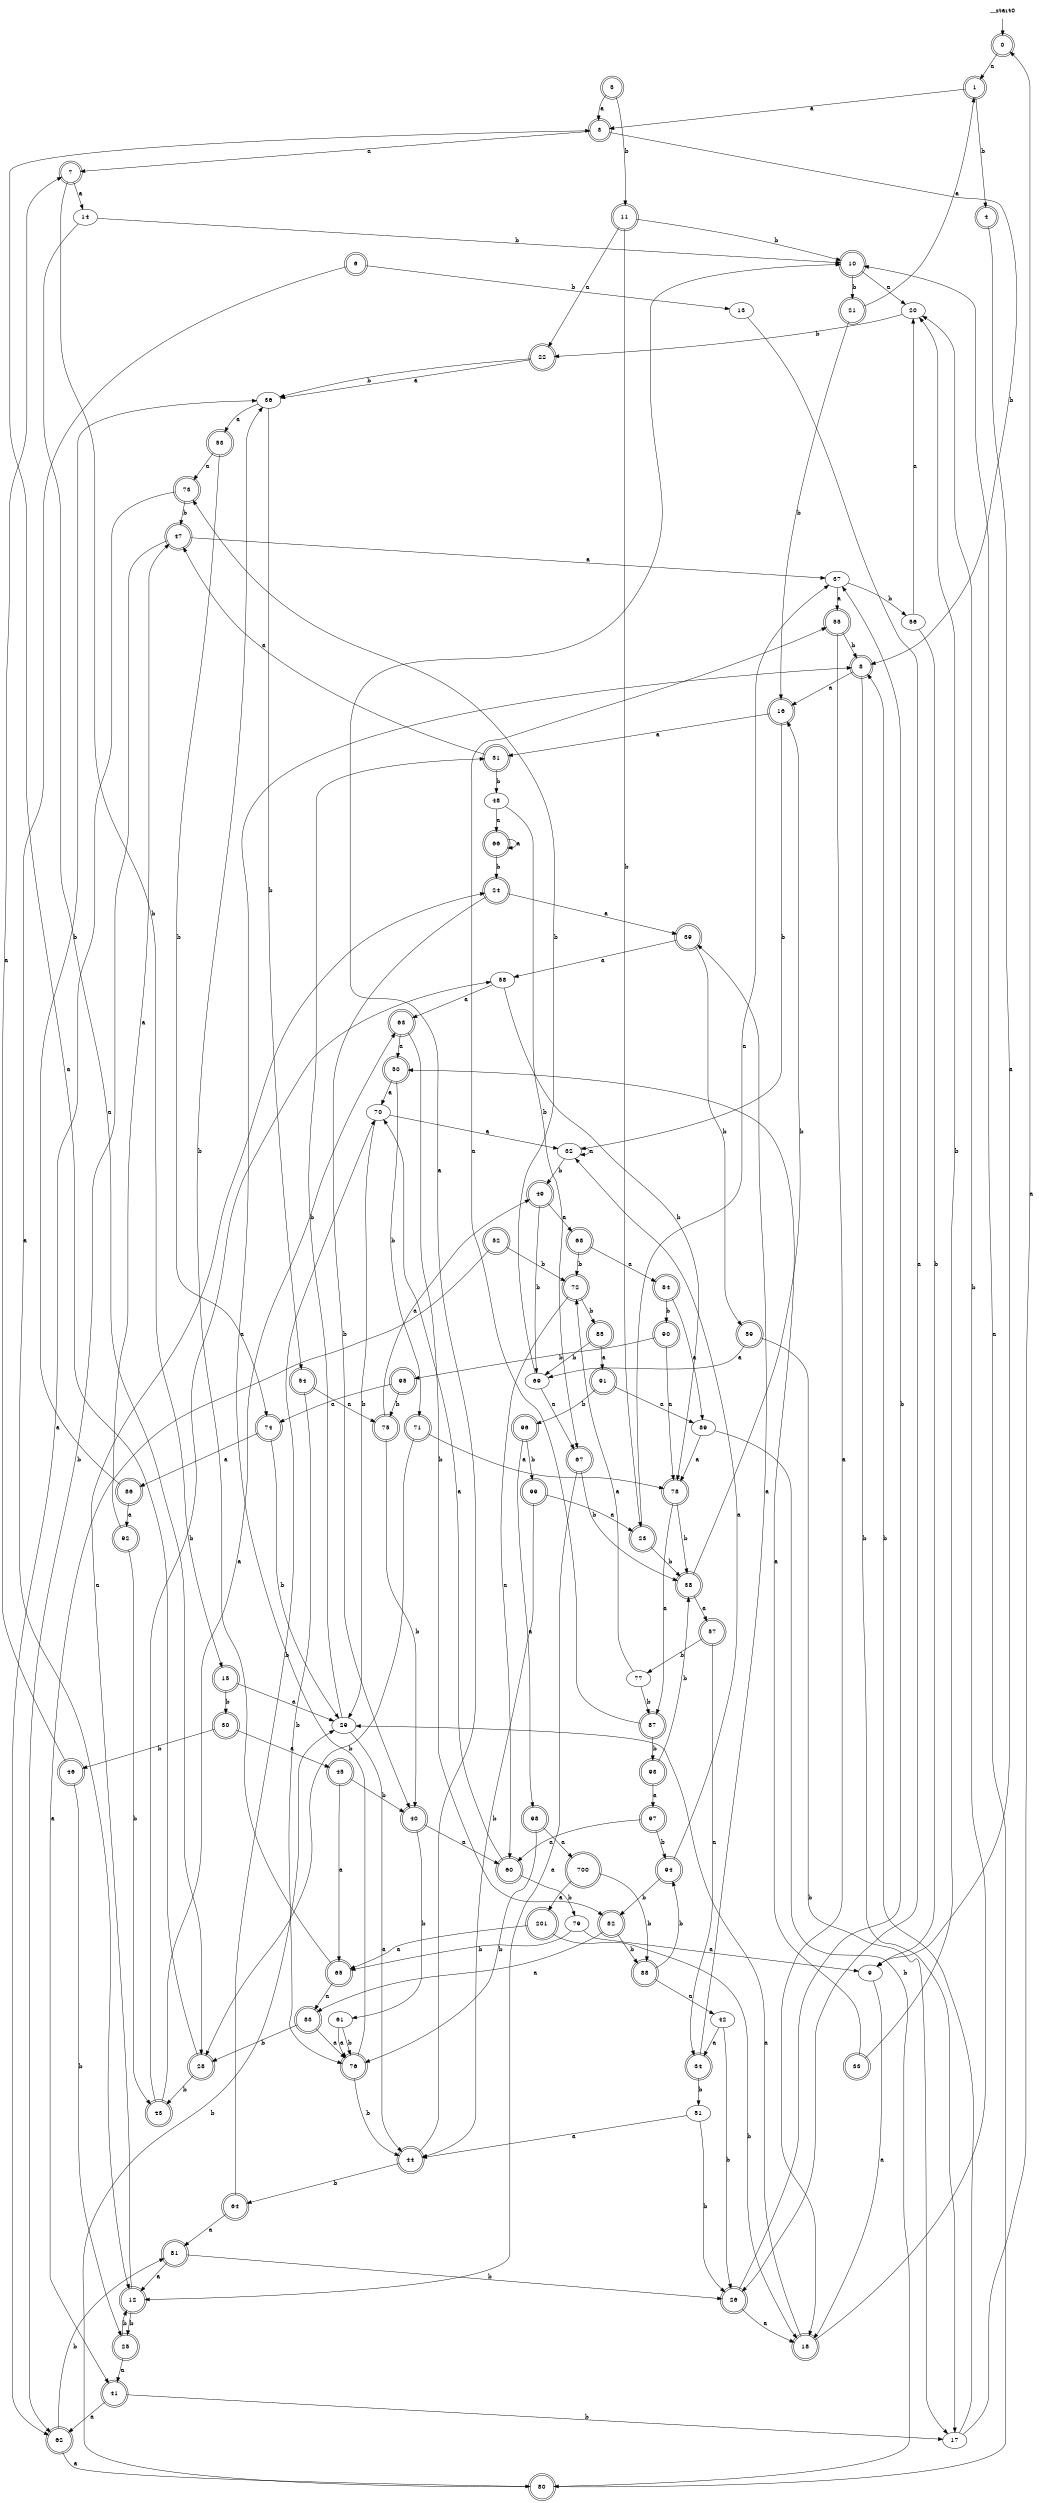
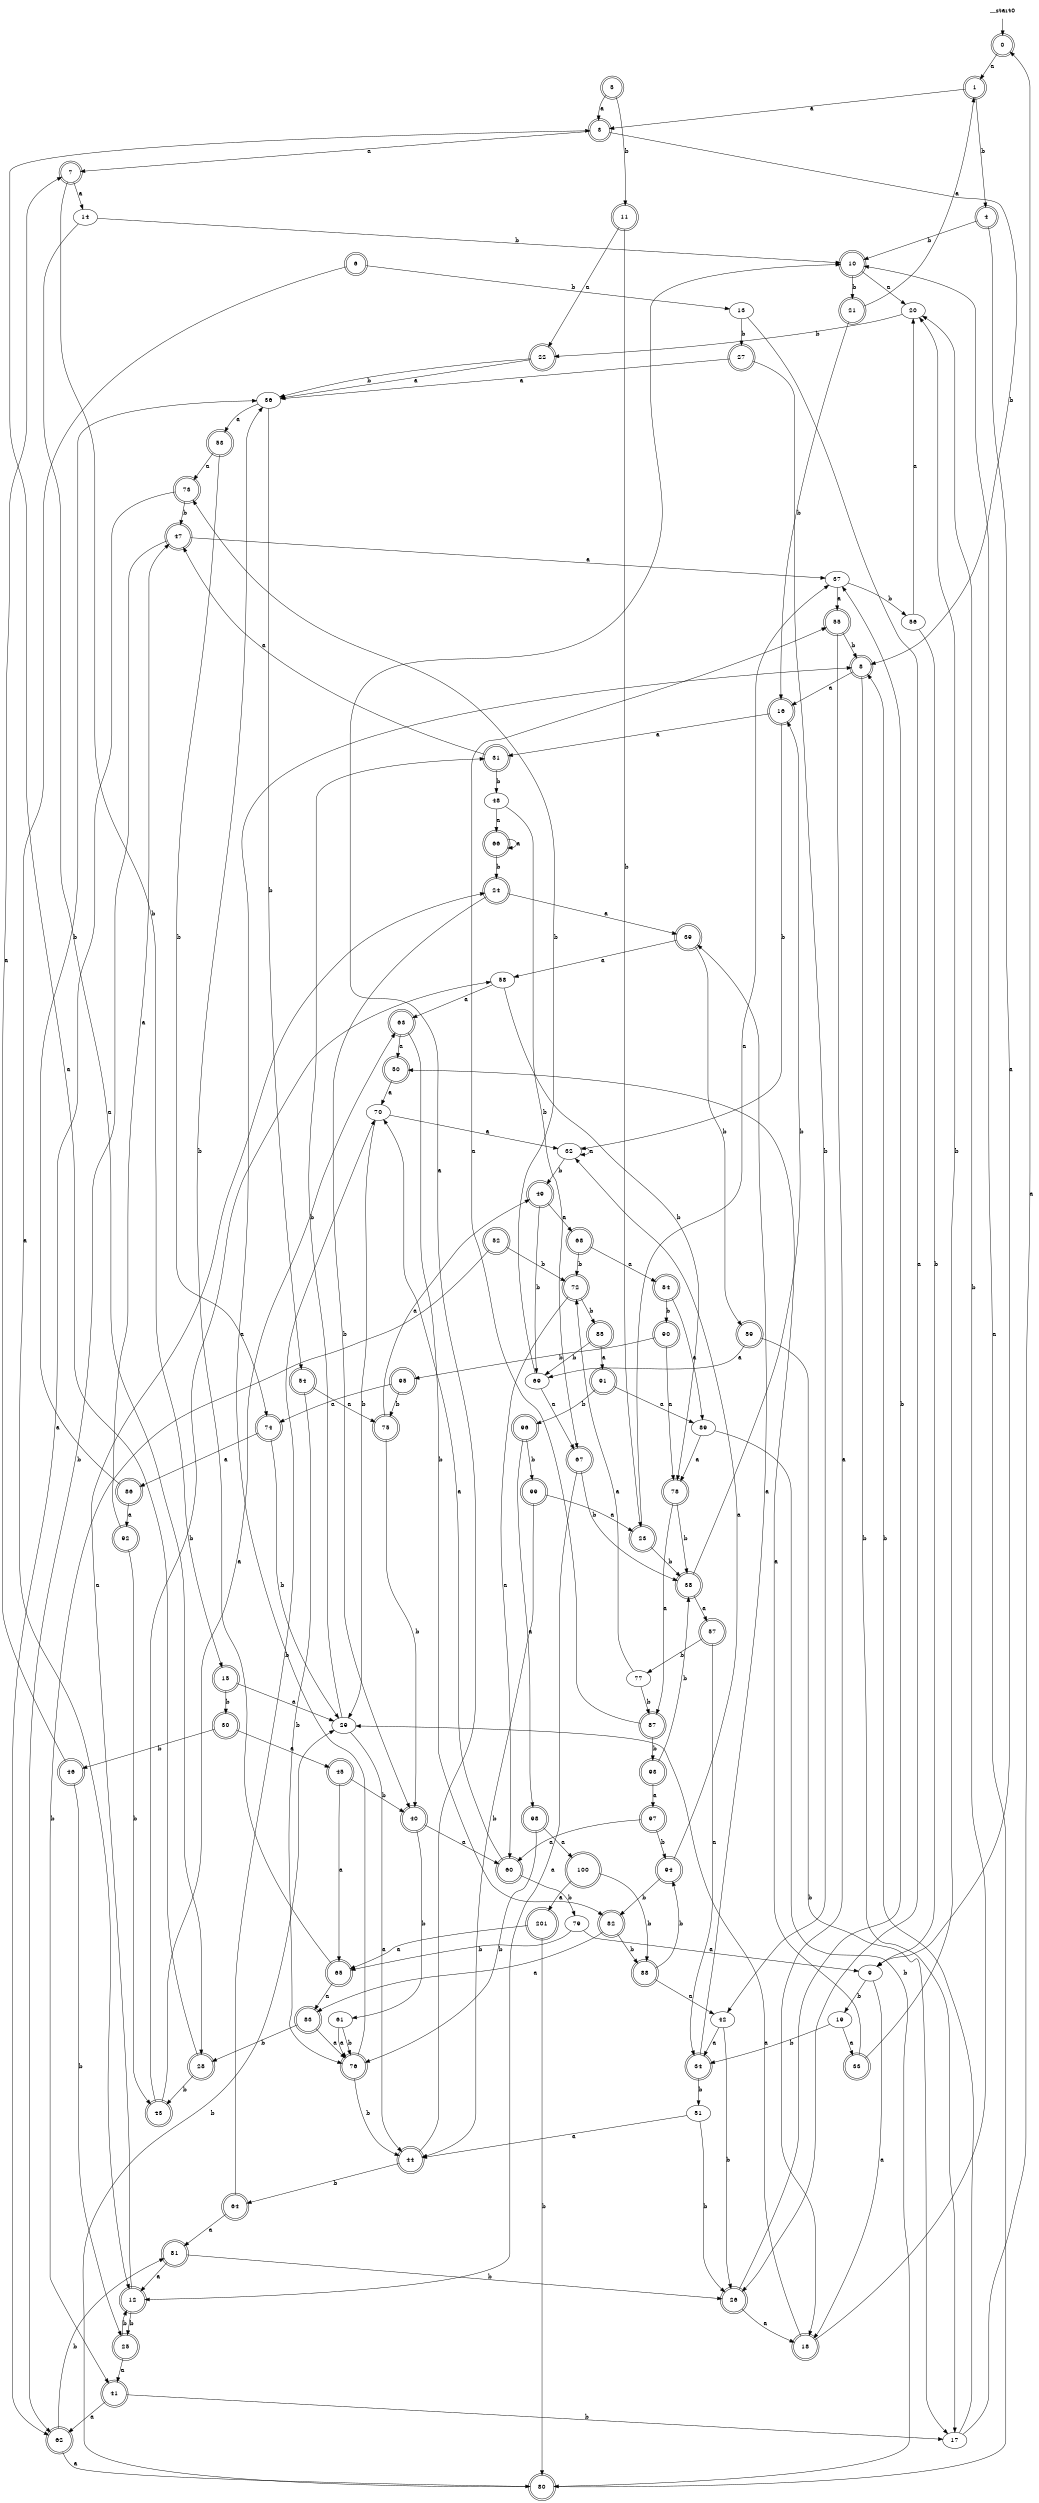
(737, 236) -> (923, 240)
none -> (741, 357)
(418, 1428) -> none
(53, 1819) -> (53, 1819)
(583, 1870) -> (583, 1870)
none -> (840, 2020)
(747, 2070) -> (542, 2204)
